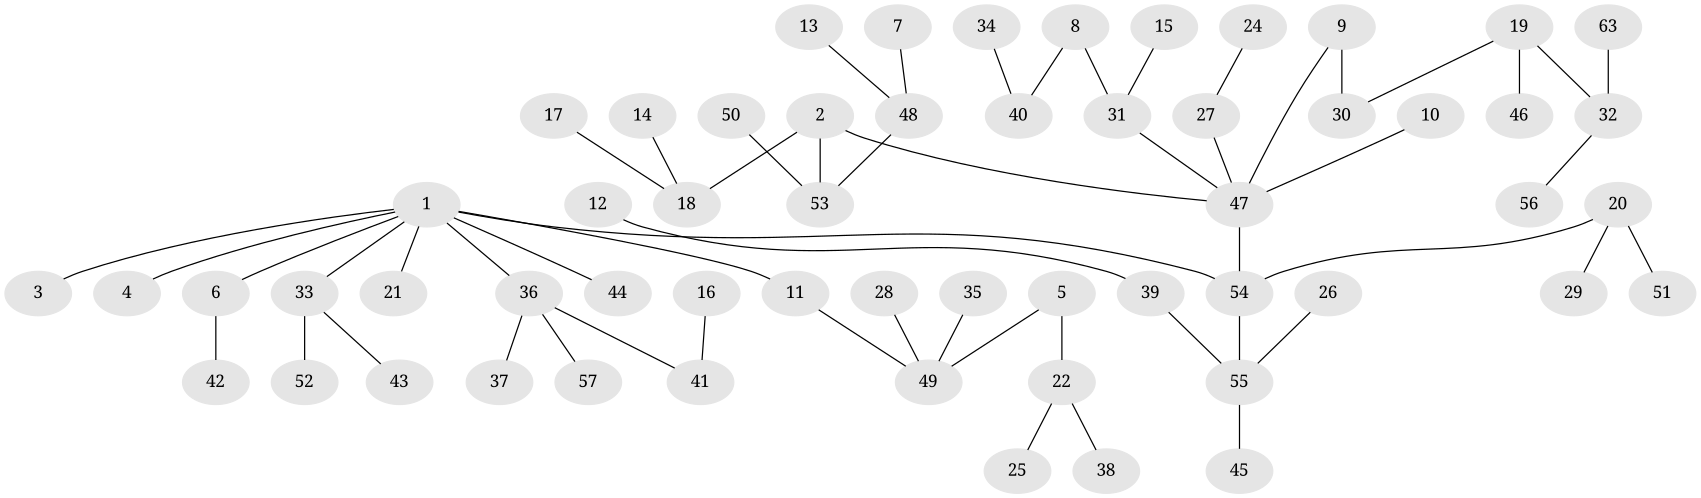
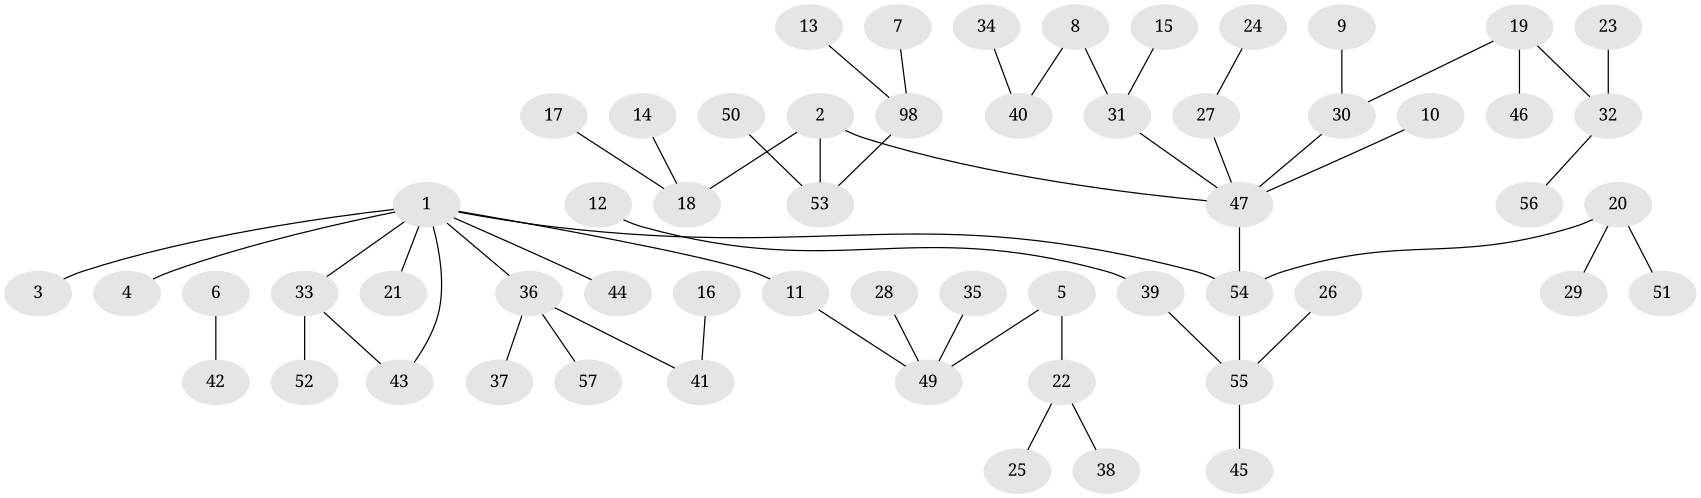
(1608, 27) -> (1608, 27)
(1286, 114) -> (1290, 160)
(909, 116) -> (909, 116)
(320, 247) -> (441, 297)
